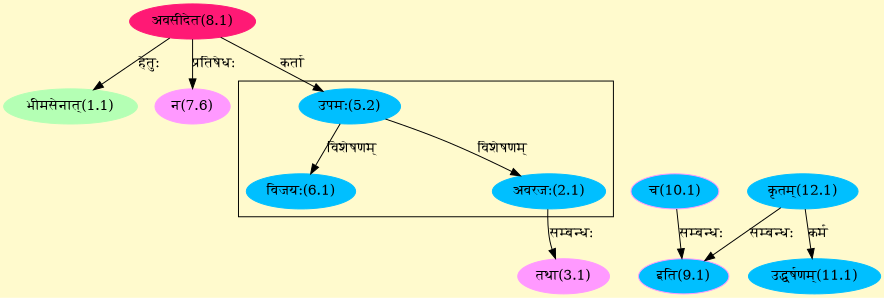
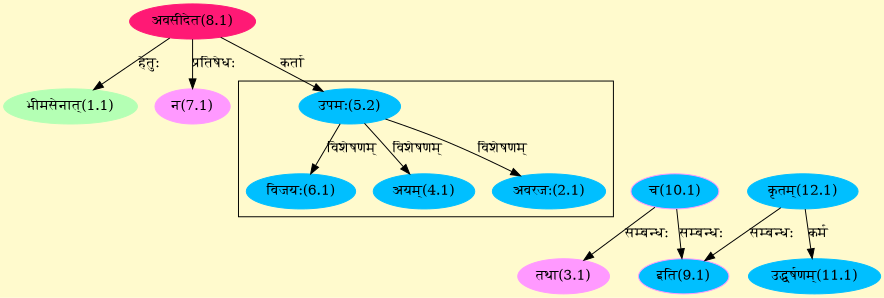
(193, 106) -> (193, 106)
none -> (424, 191)
(548, 229) -> (623, 231)
